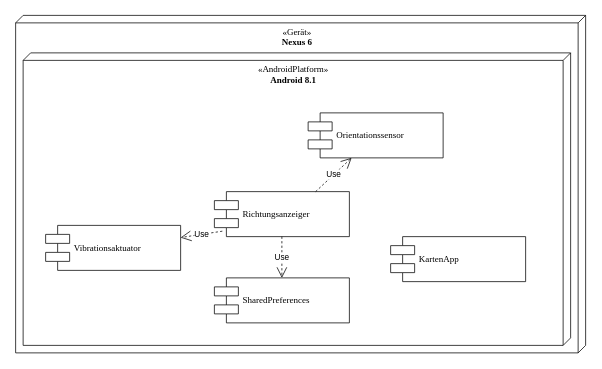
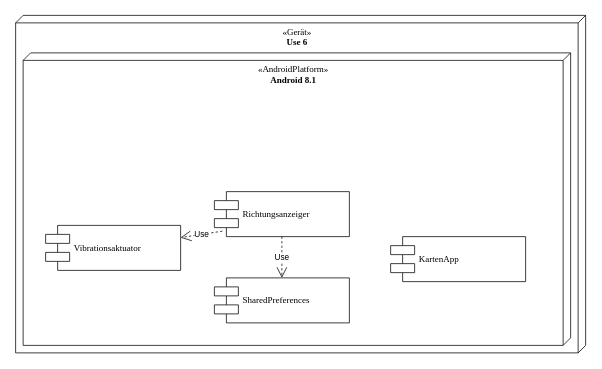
(297, 37) -> (297, 37)
(375, 135) -> none
(332, 176) -> none
